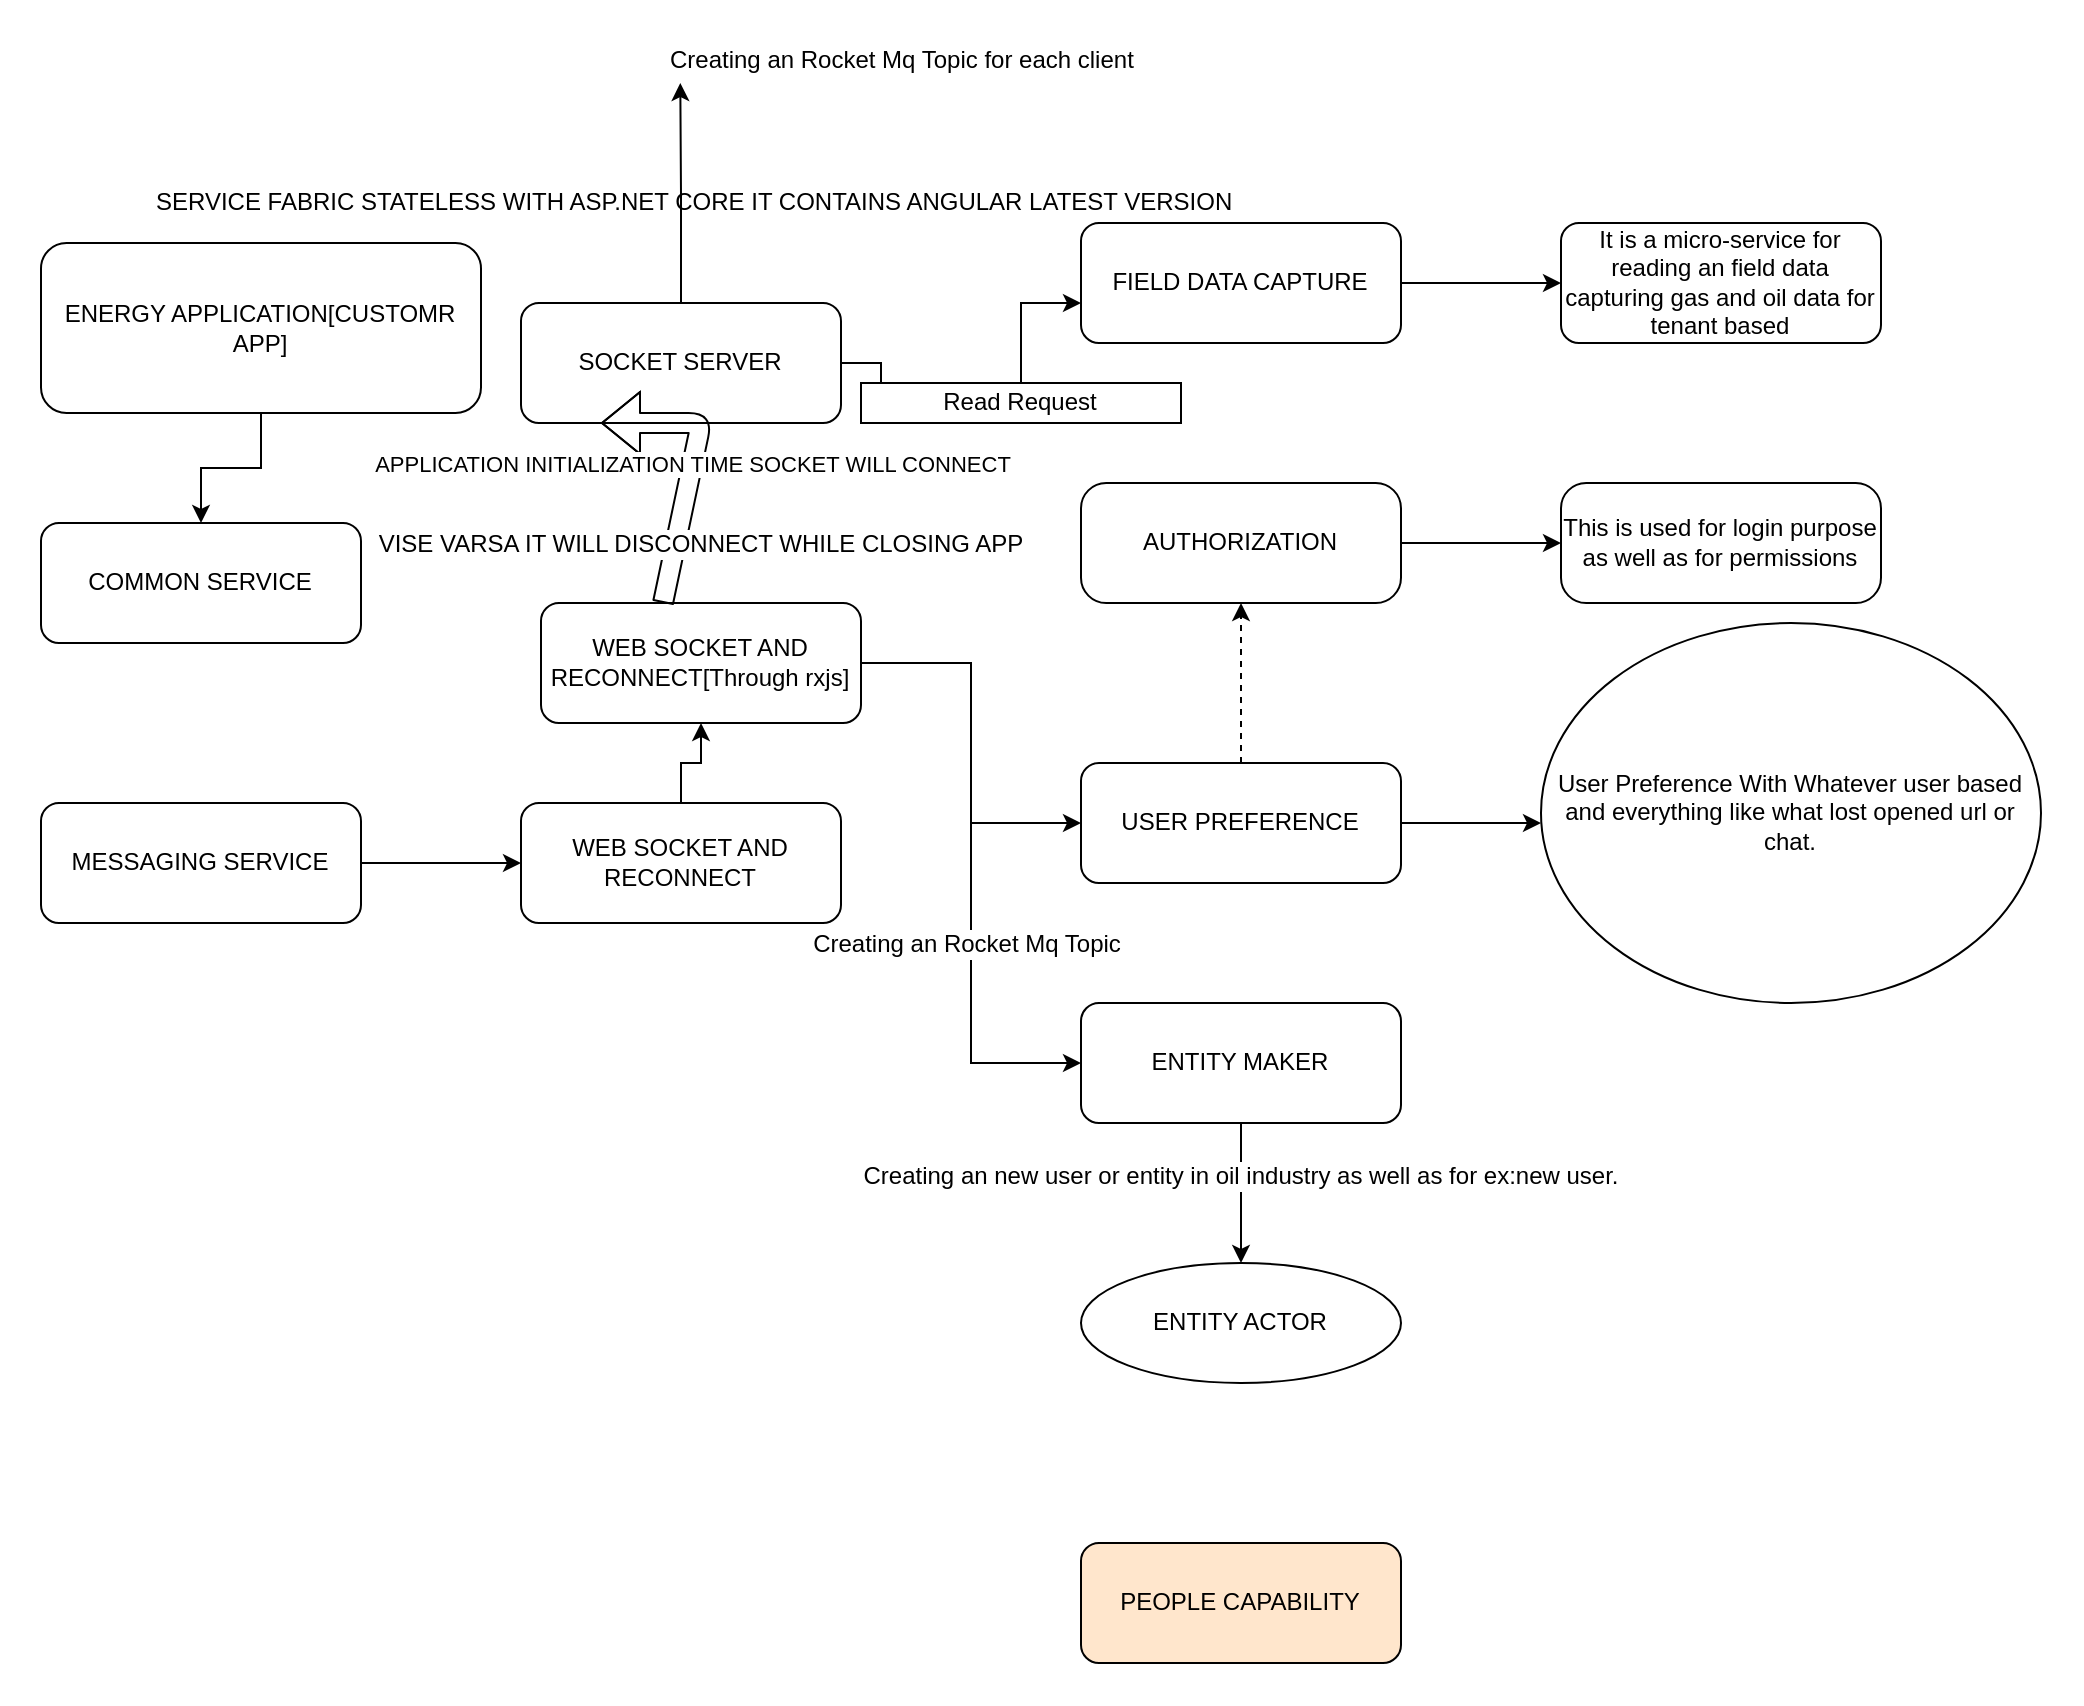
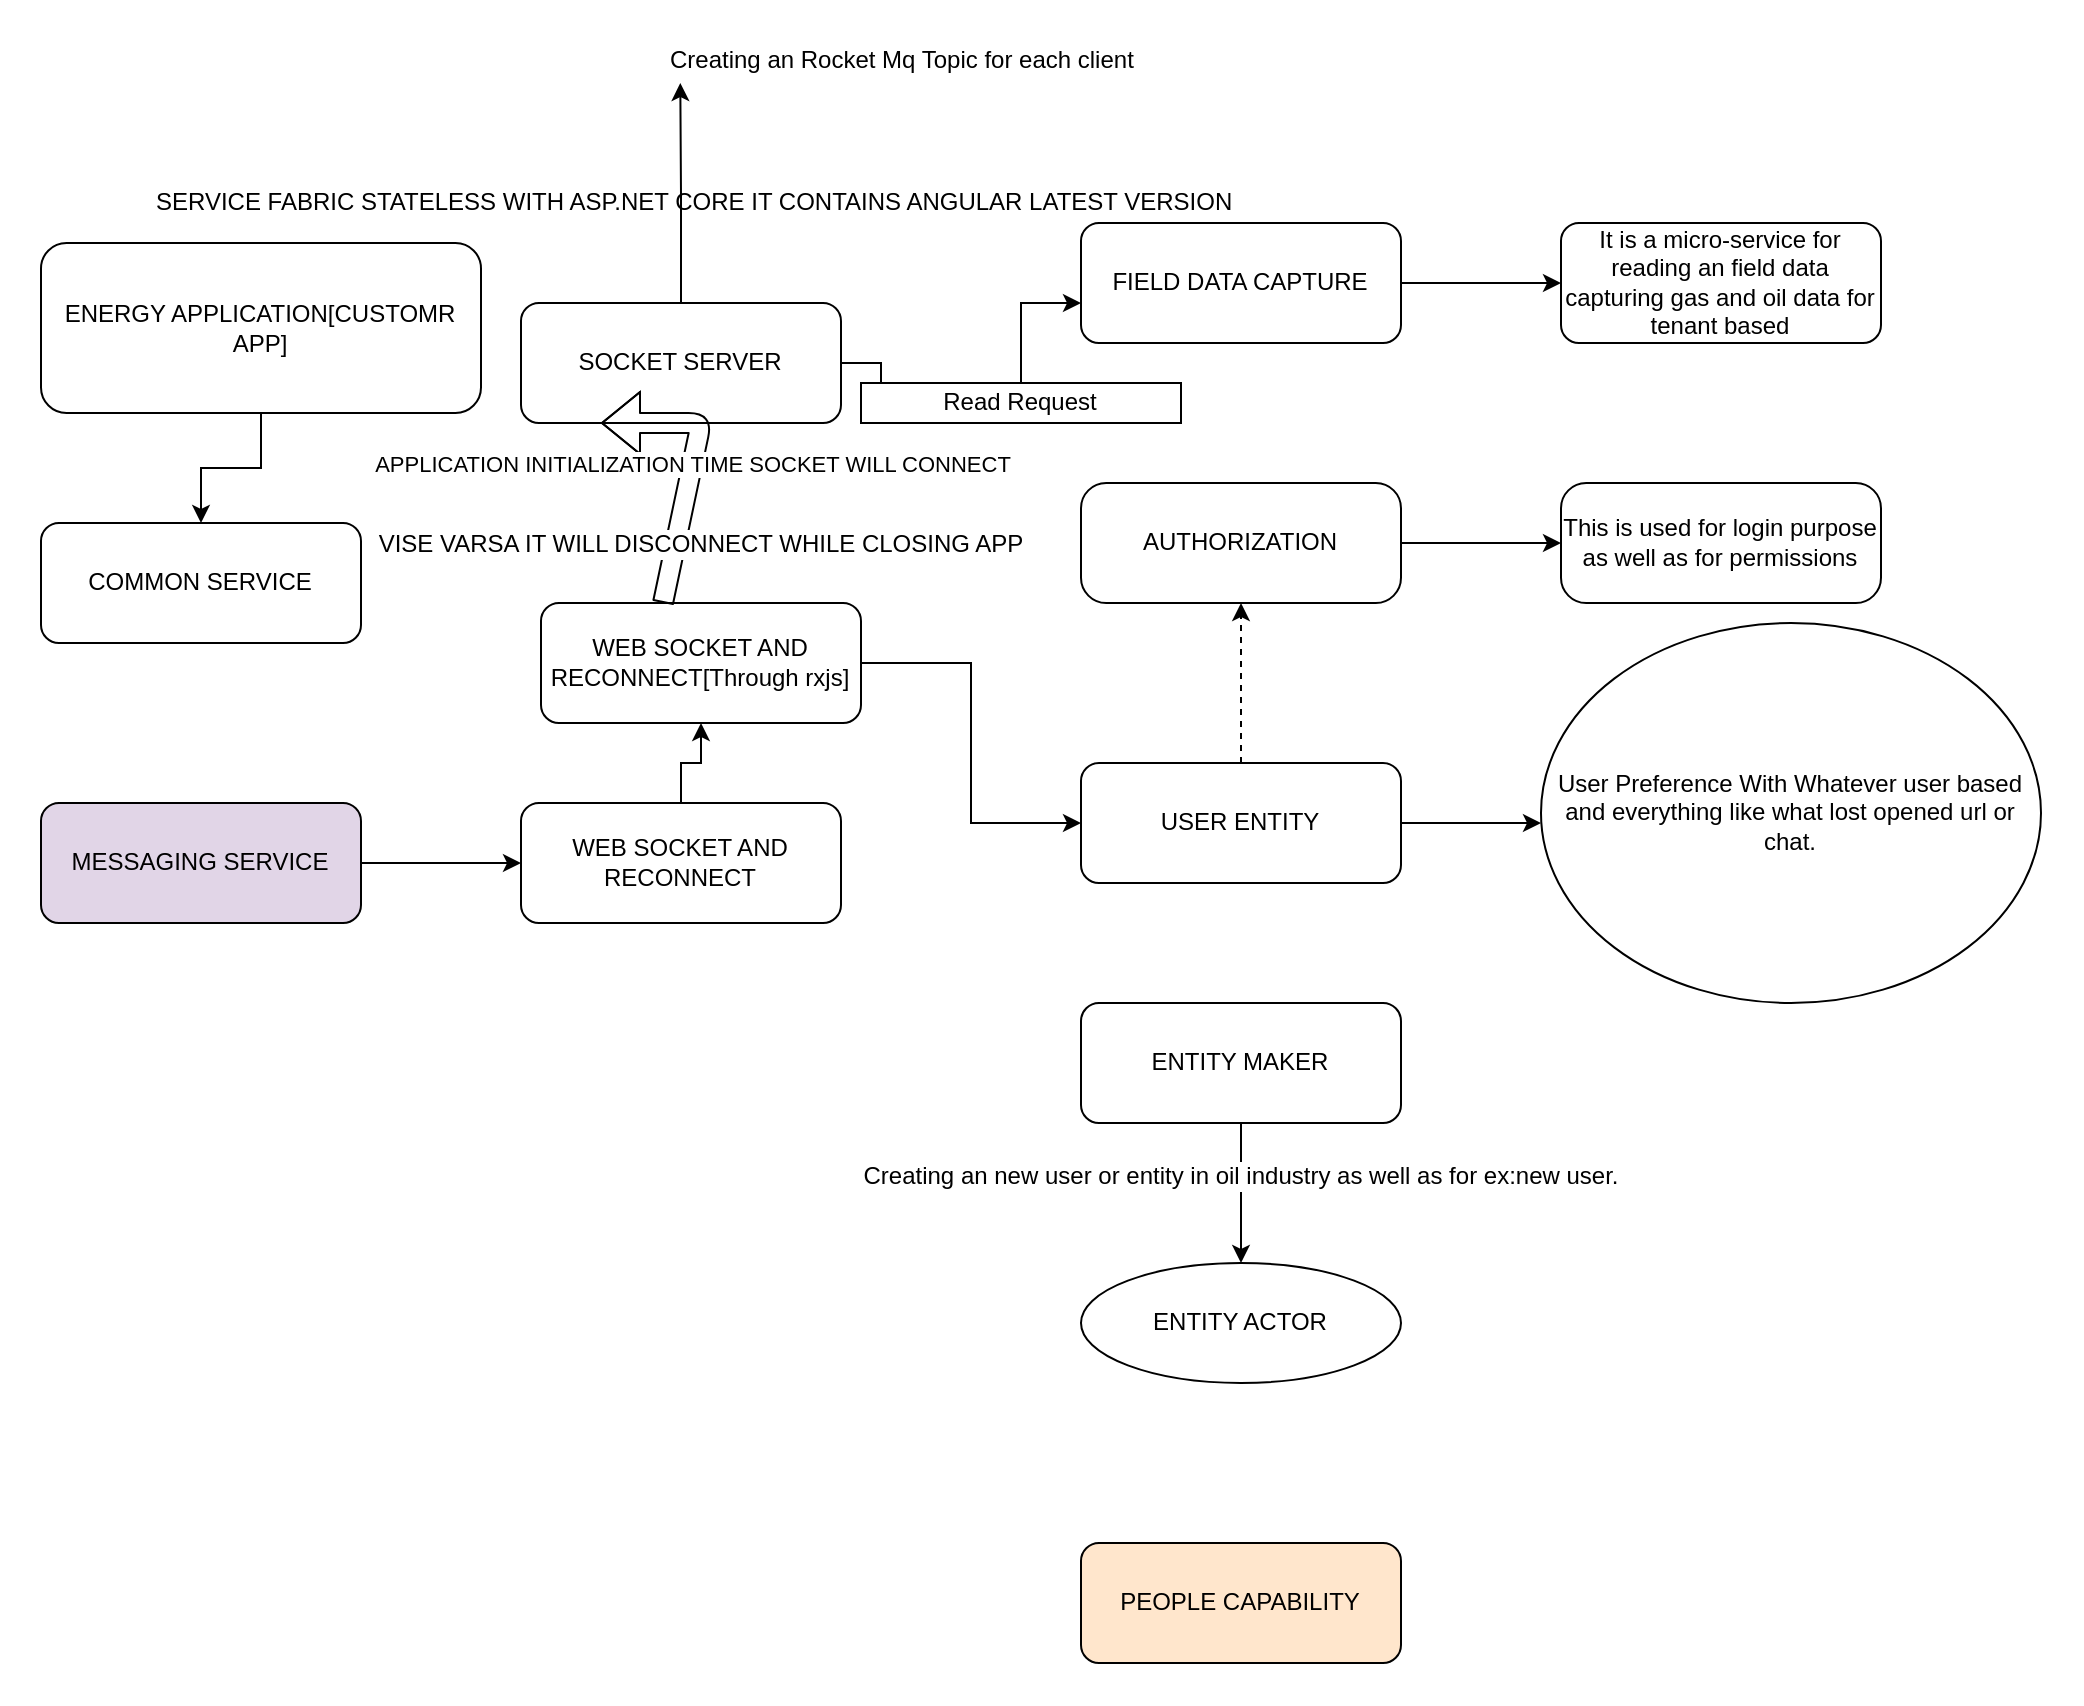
(1241, 823) -> (1241, 823)
(201, 863) -> (201, 863)
(971, 993) -> none
